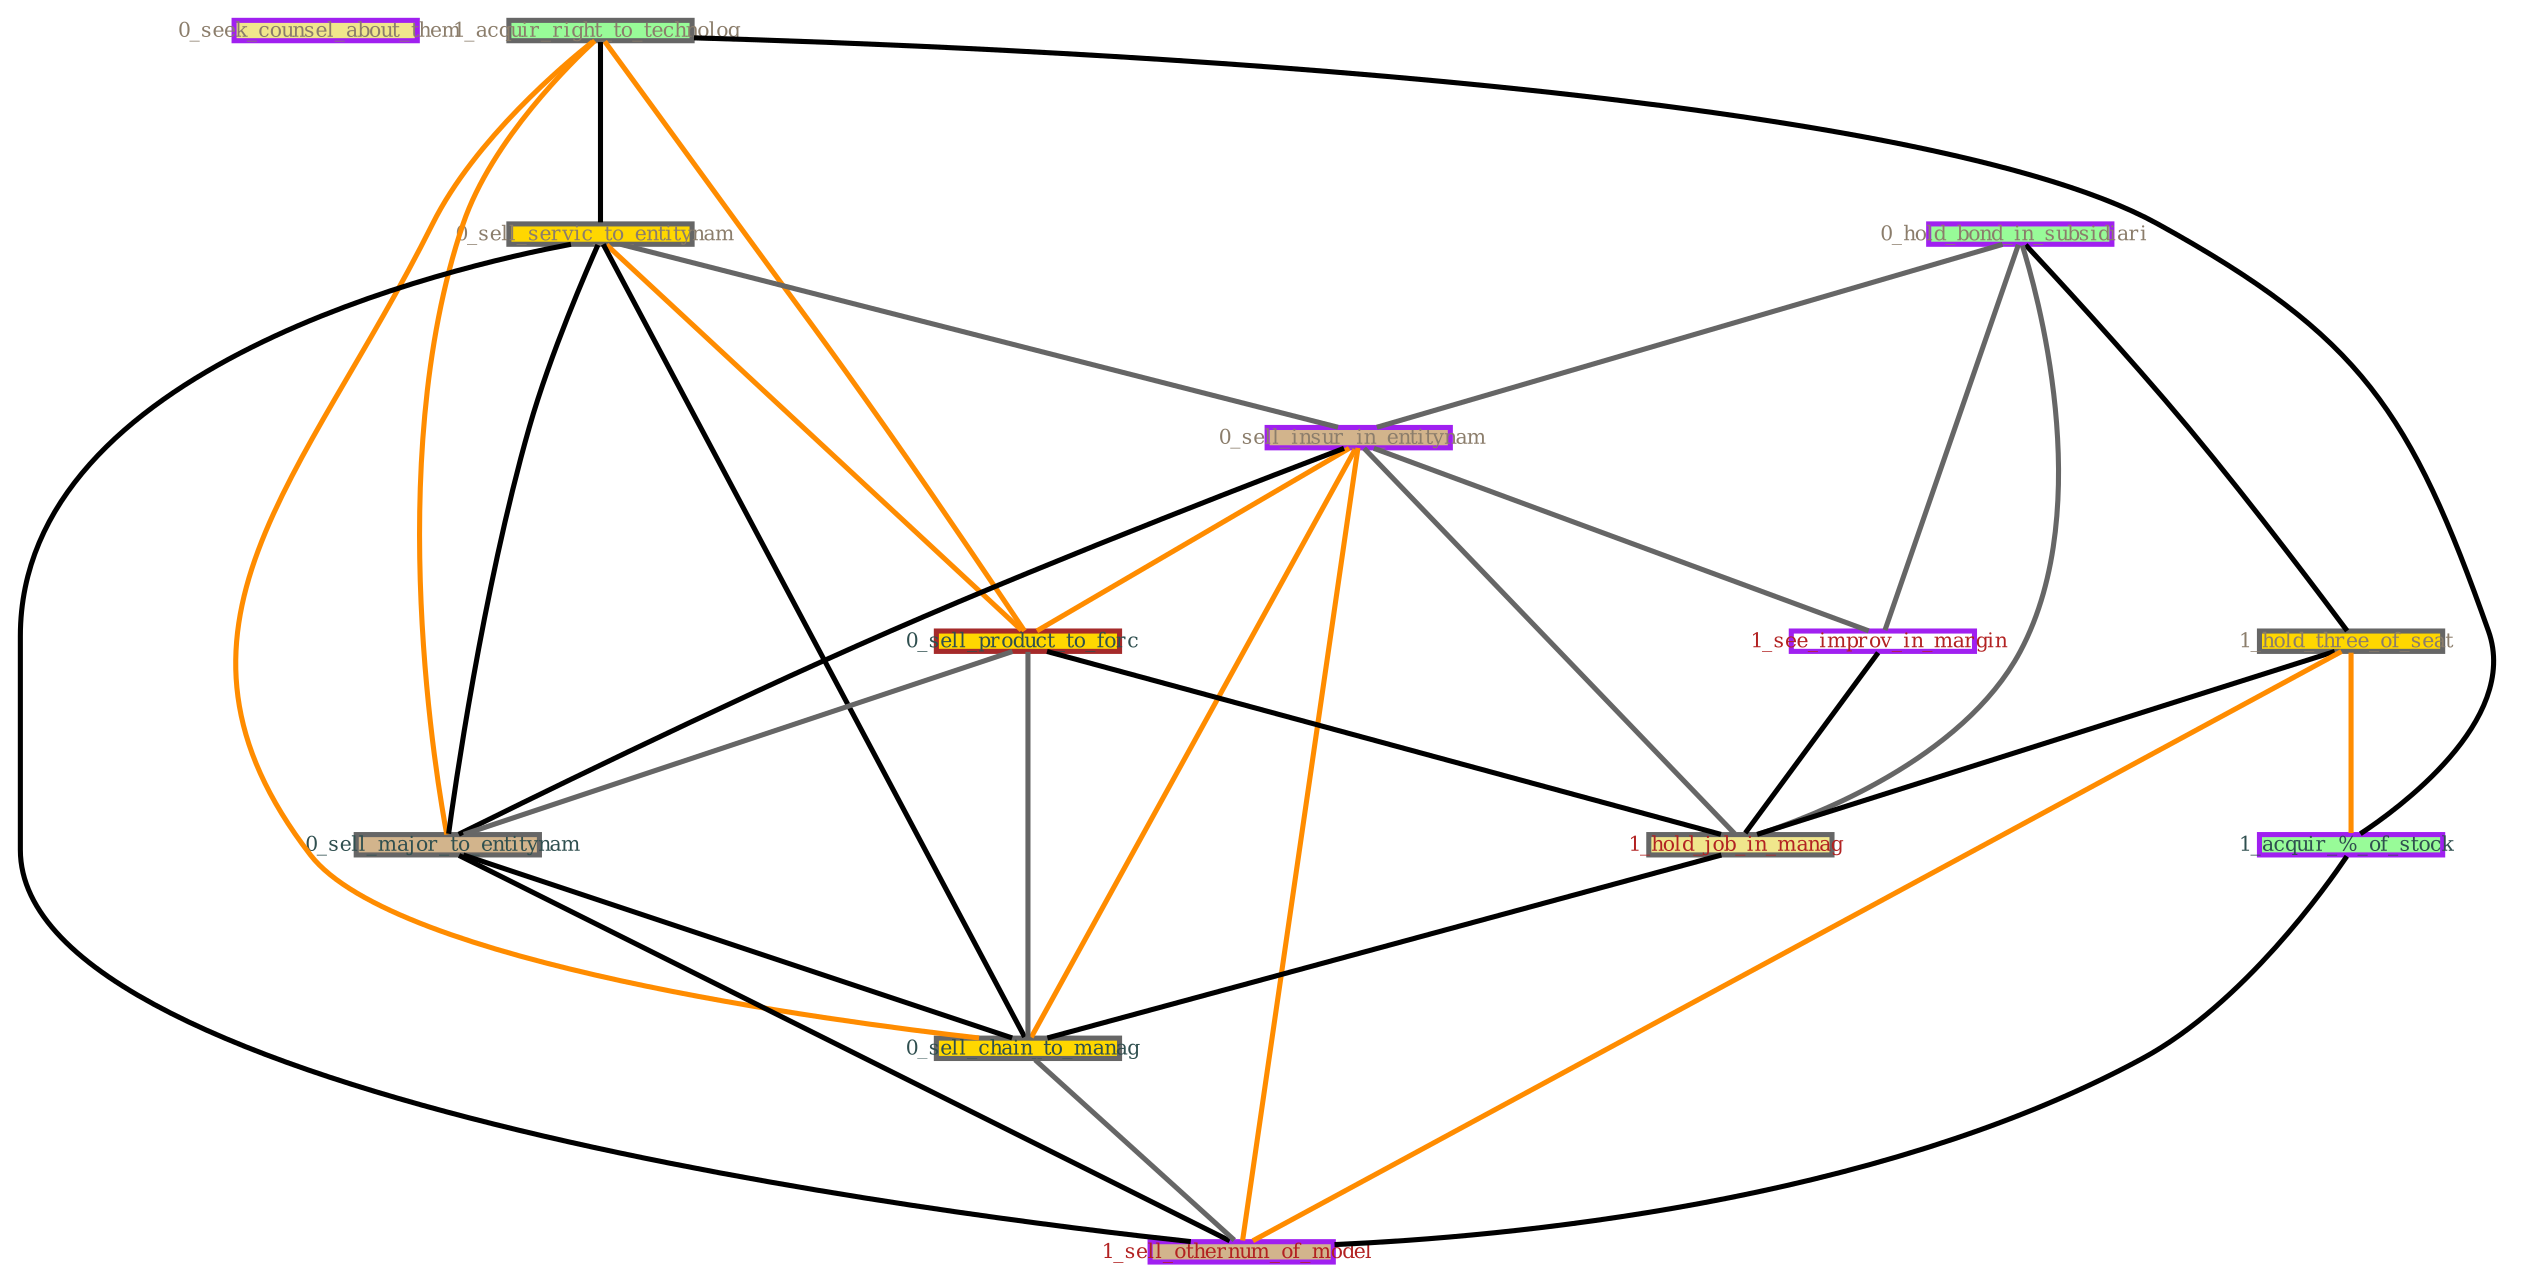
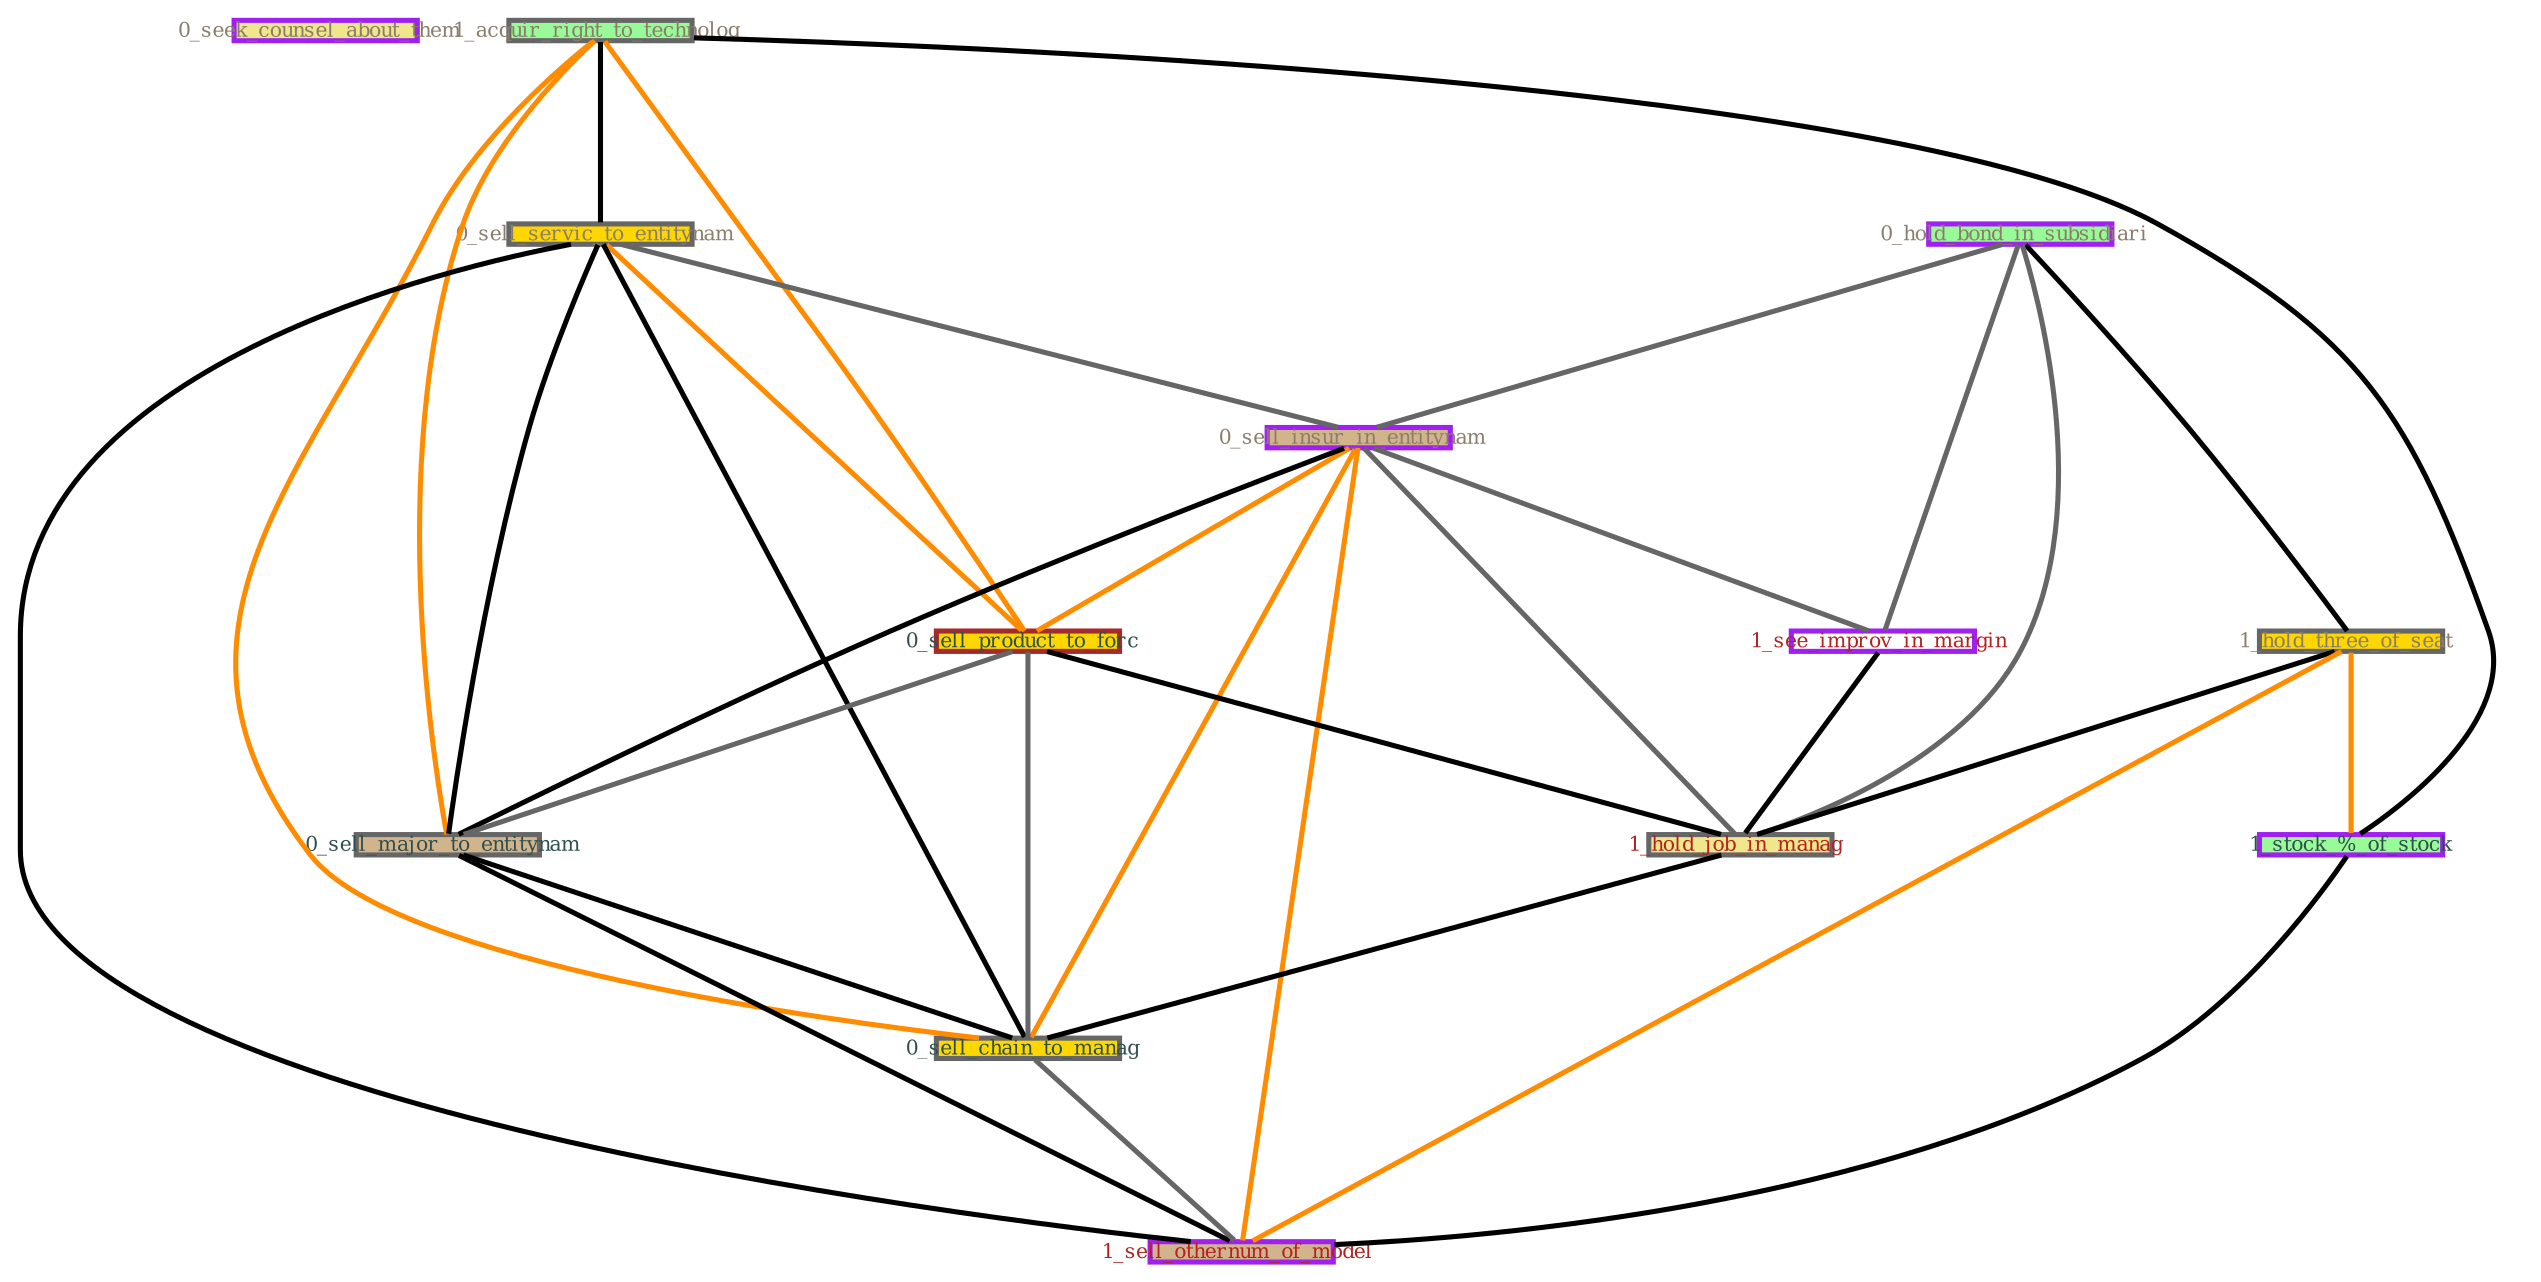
(2351, 845) -> (2351, 845)
